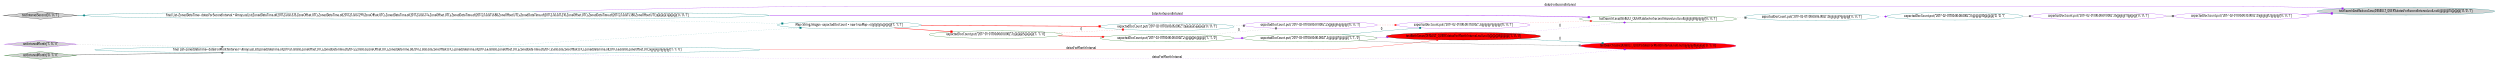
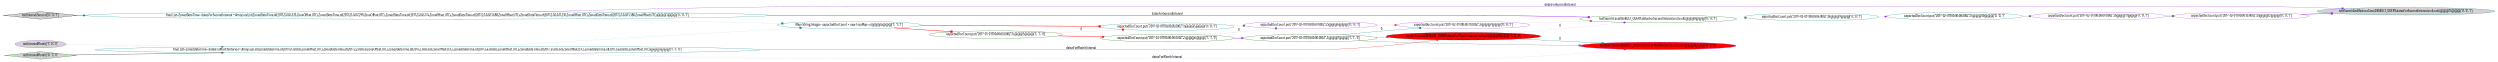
(40, 44) -> (40, 44)
